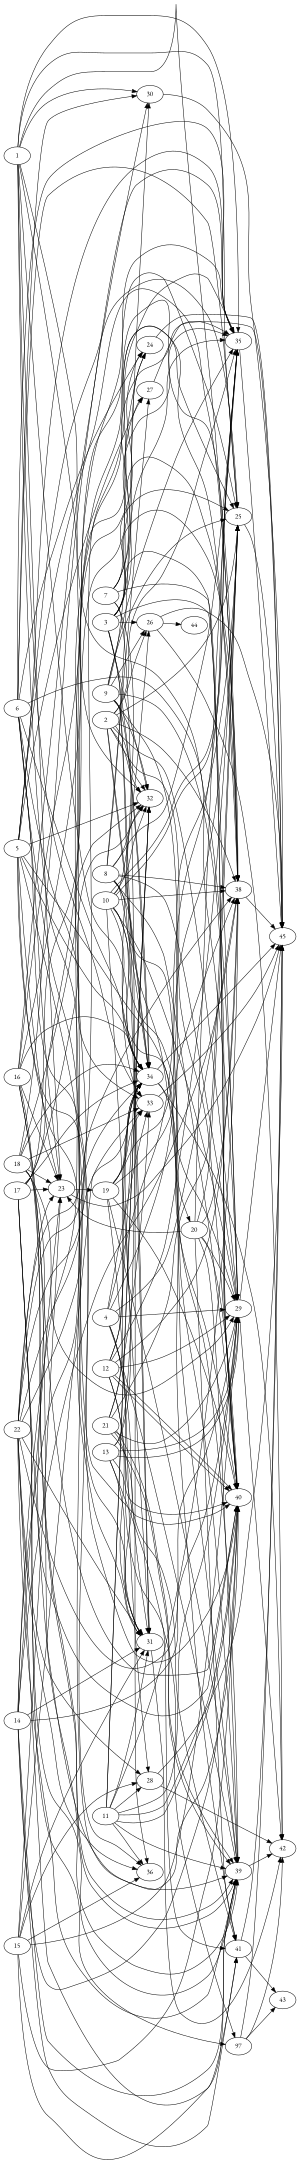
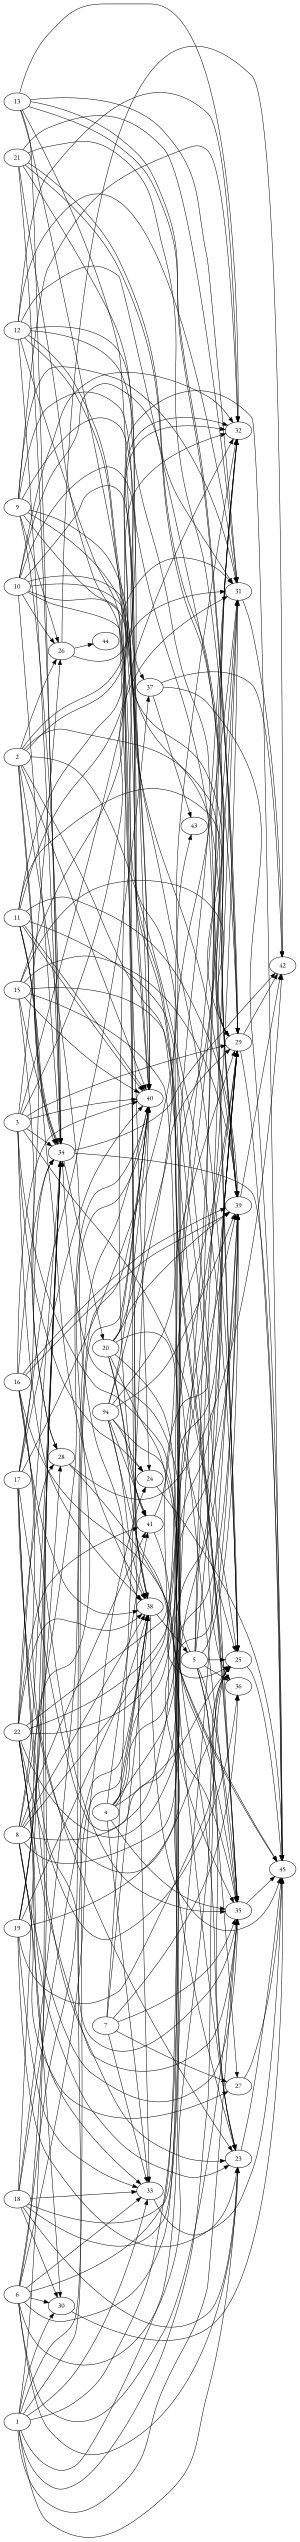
(162, 296) -> (171, 1631)
(81, 1190) -> (61, 2175)
(17, 1721) -> (106, 1412)
(238, 2046) -> (150, 687)
